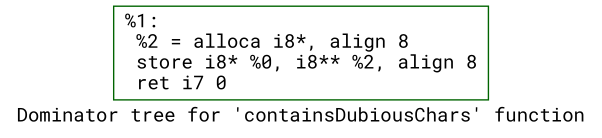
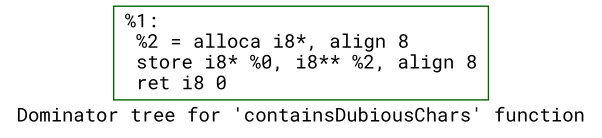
(176, 83) -> (176, 83)
